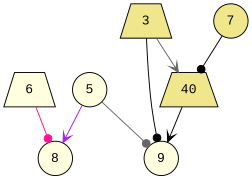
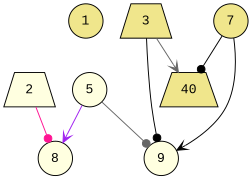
none -> (86, 21)
(30, 90) -> (30, 90)
(177, 120) -> (229, 101)
